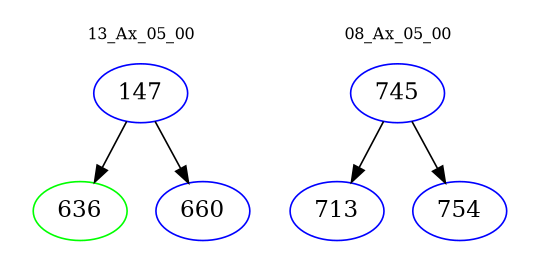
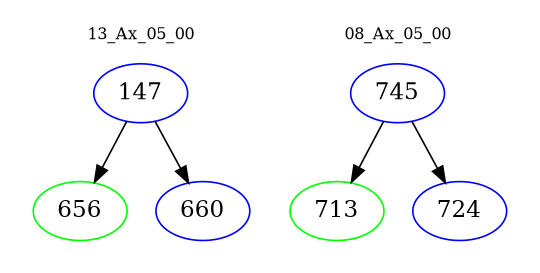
(80, 211) -> (80, 211)
(337, 211) -> (337, 211)
(460, 211) -> (460, 211)
